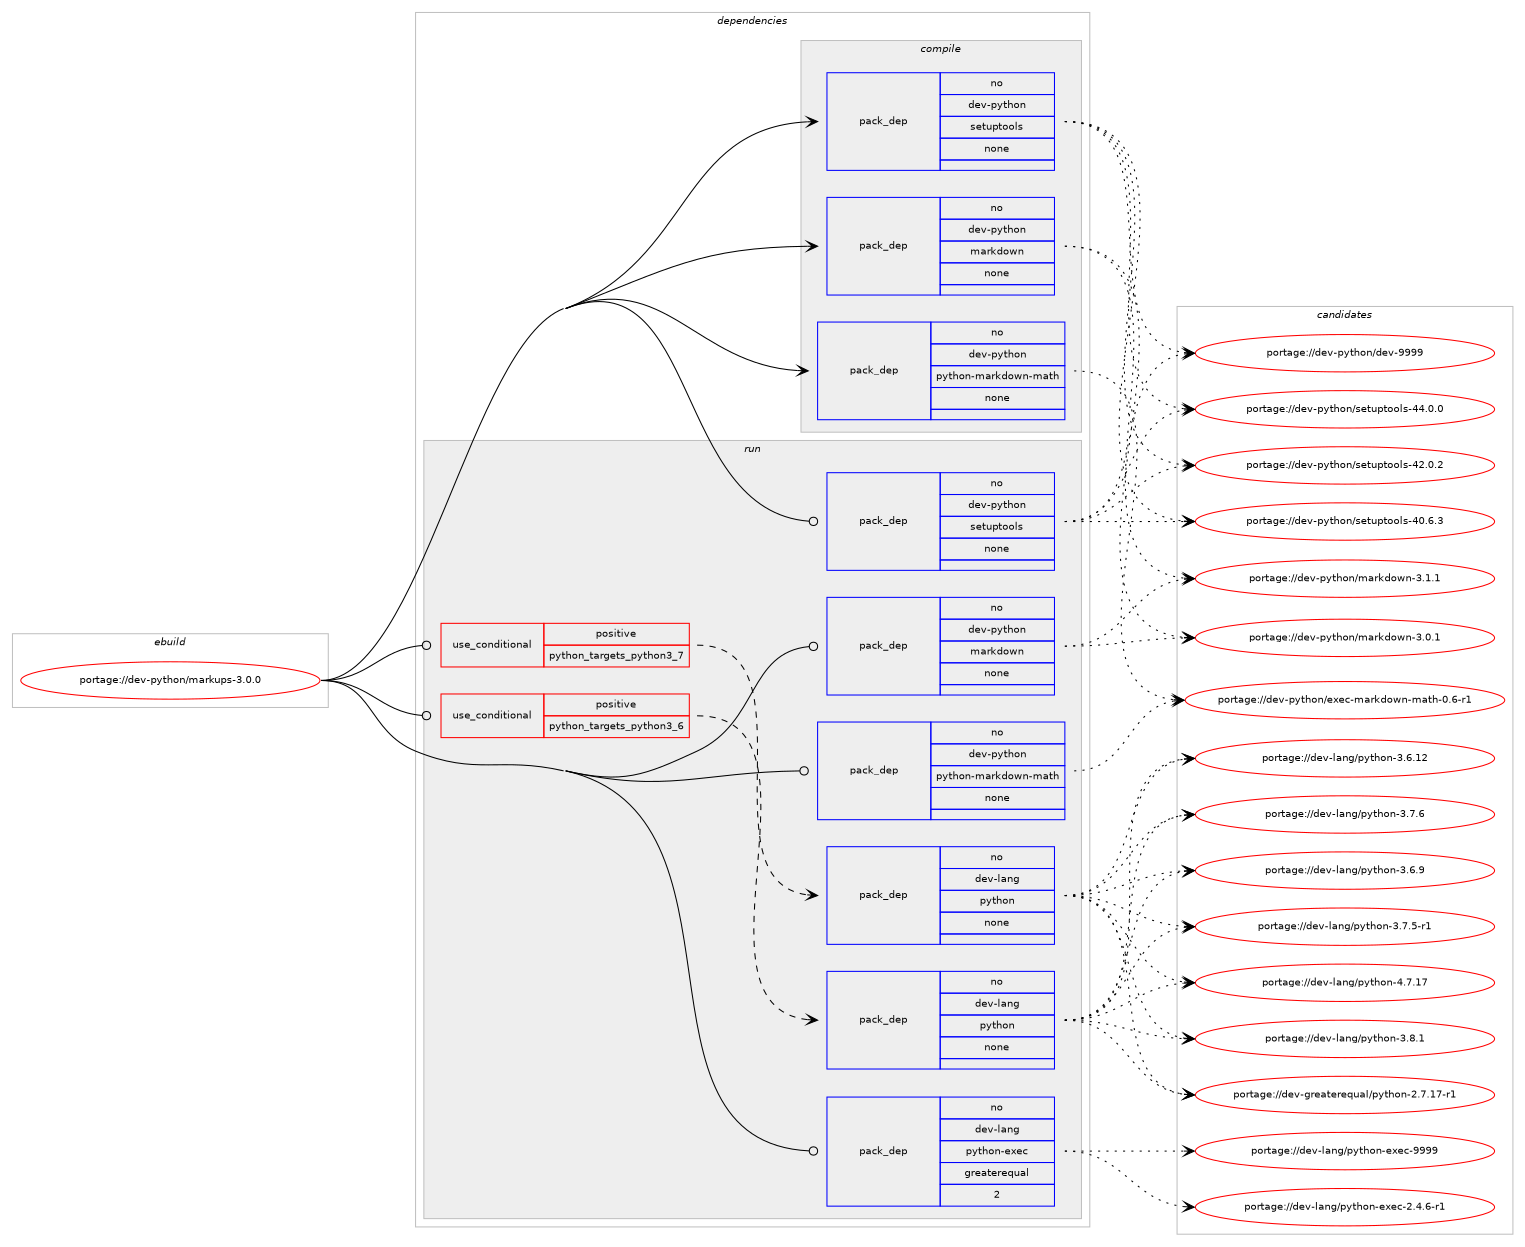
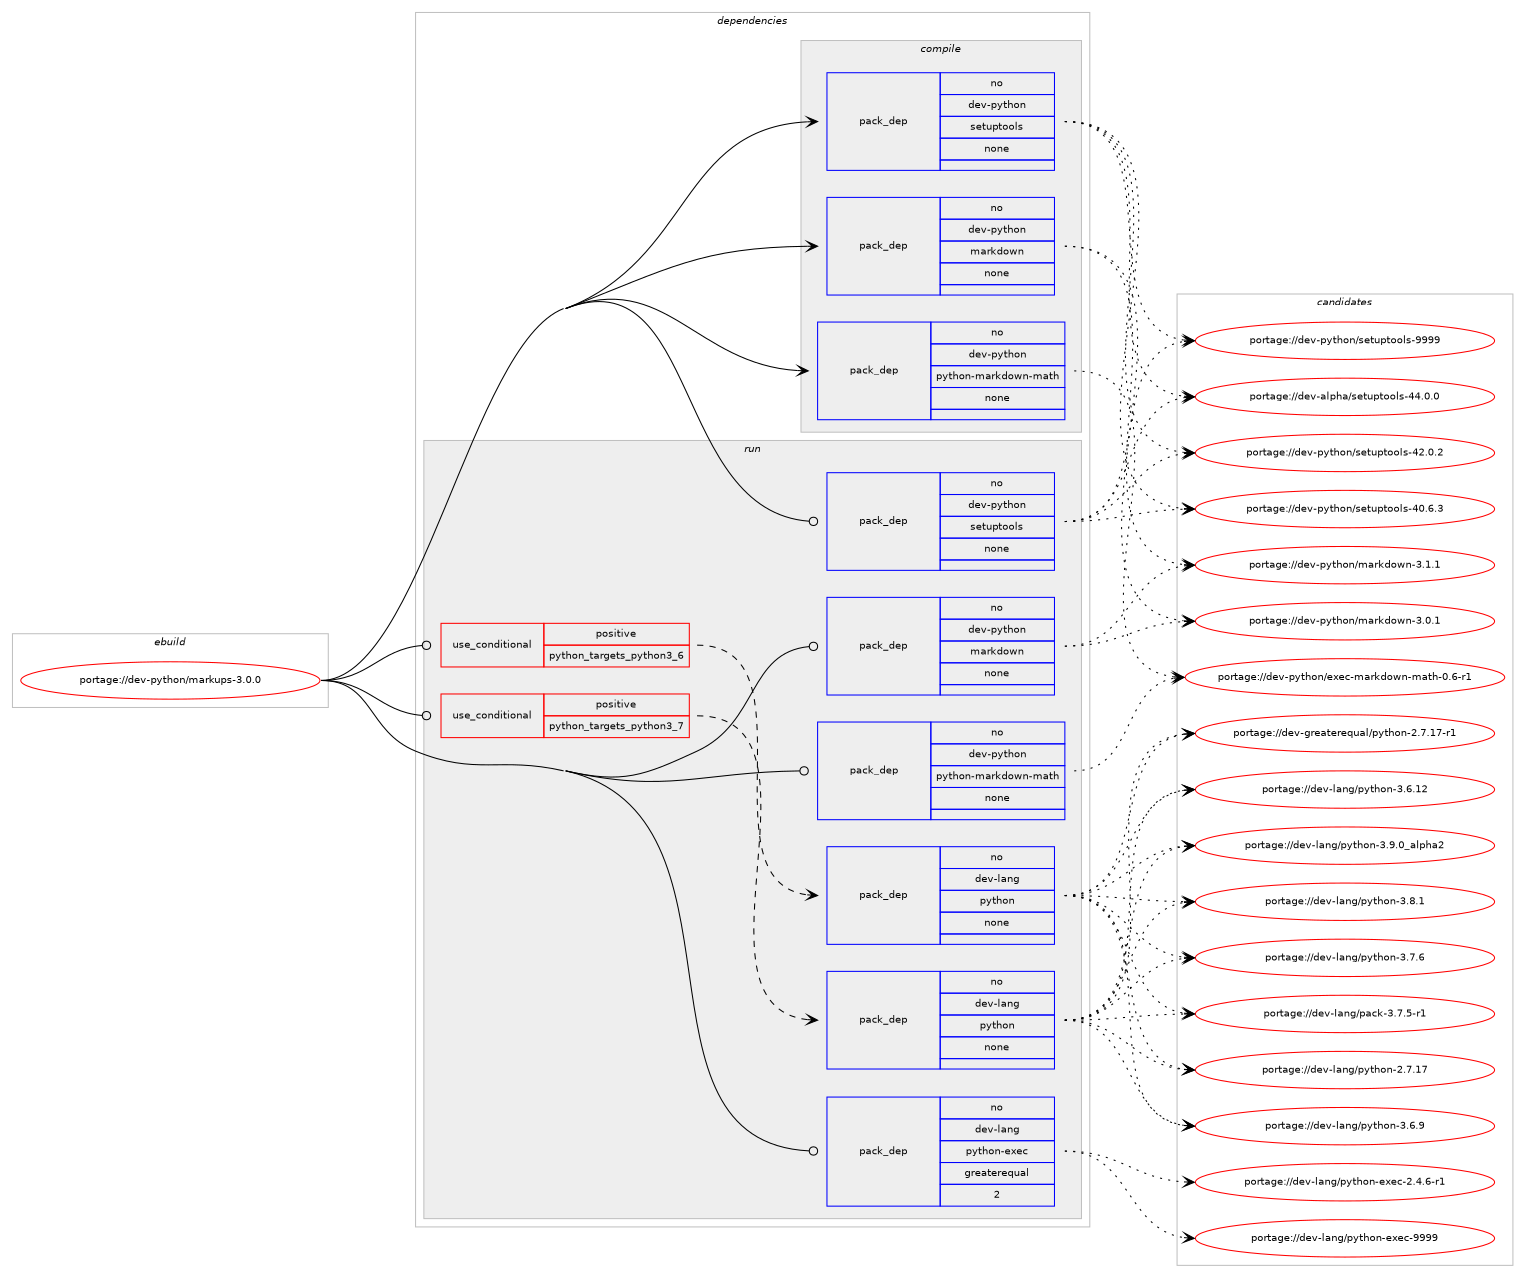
(1345, 353) -> (1345, 341)
(1345, 409) -> (1345, 397)
none -> (1345, 846)
(1345, 927) -> (1345, 1014)
(1345, 983) -> (1345, 1070)
